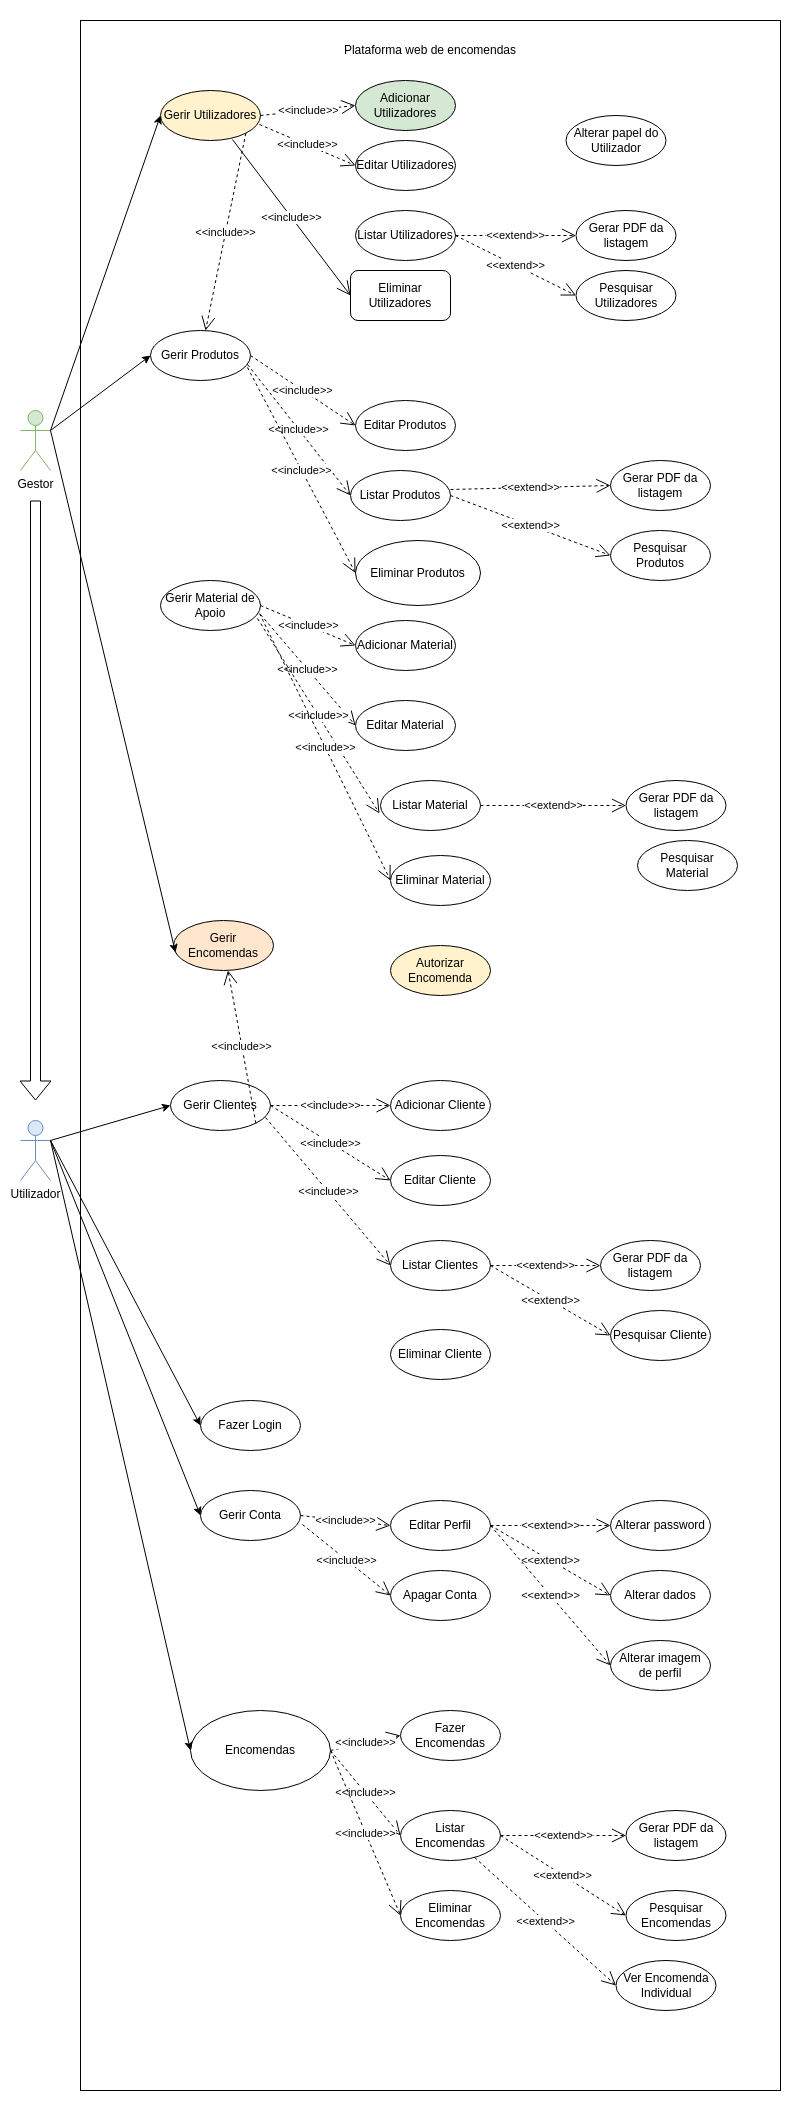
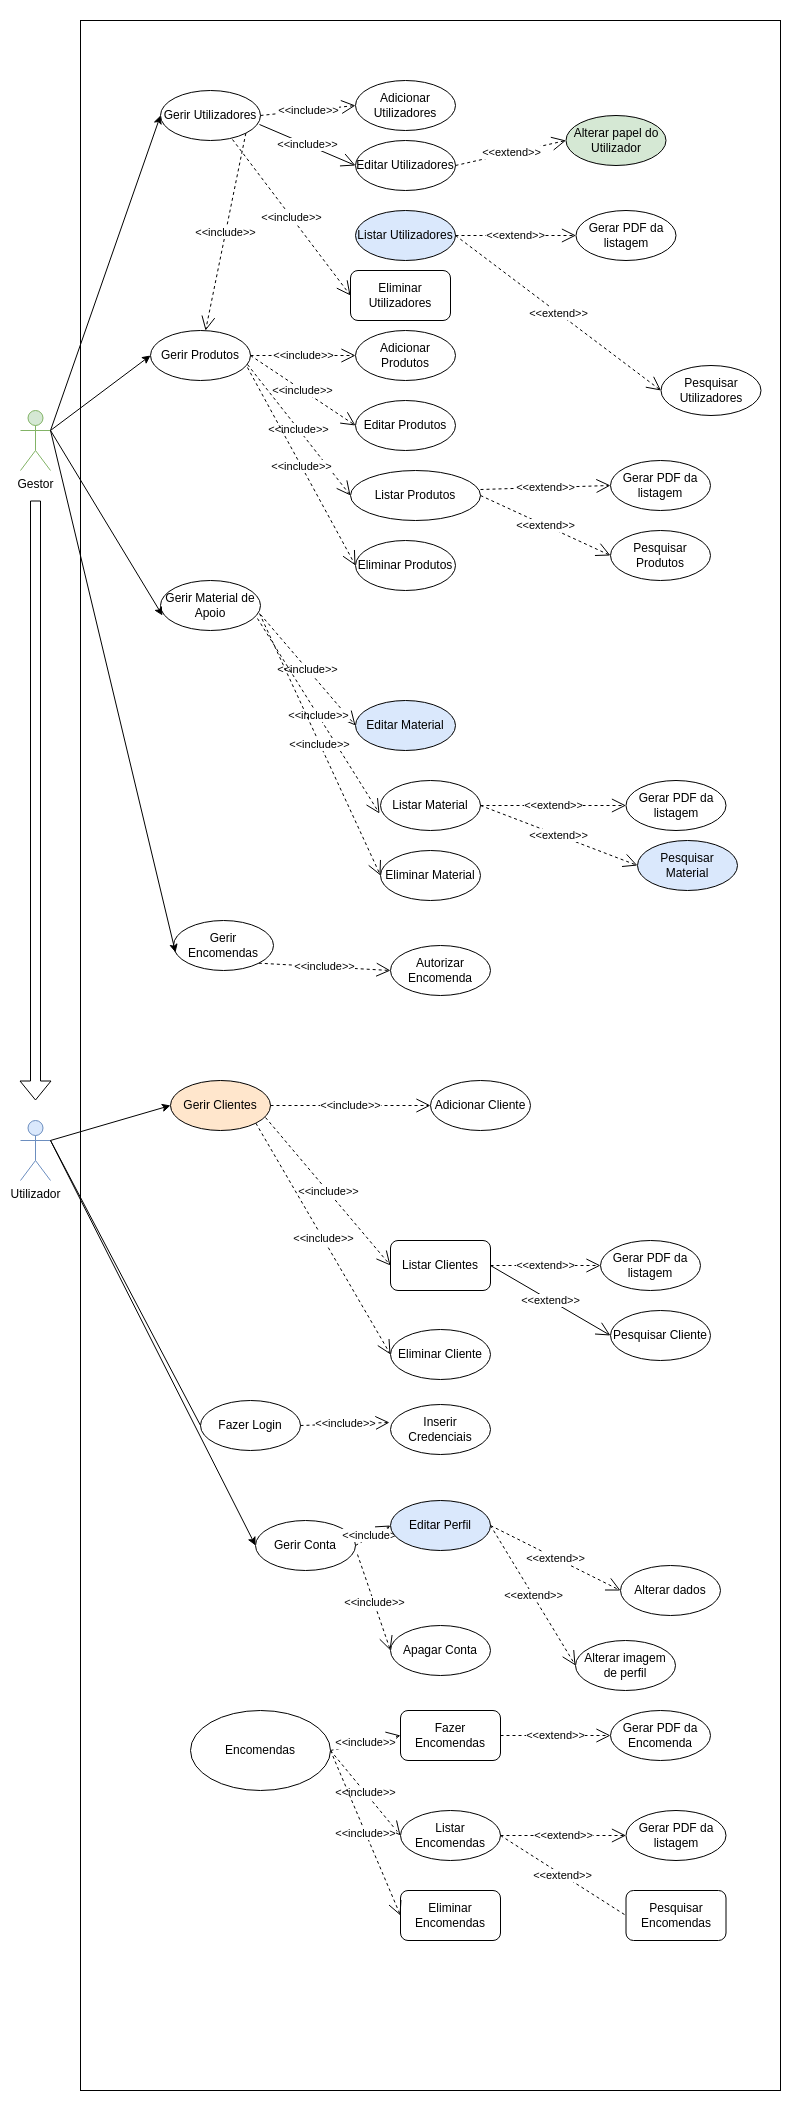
(431, 51) -> none
(406, 106) -> (406, 106)
(211, 116) -> (211, 116)
(275, 131) -> (275, 131)
(616, 141) -> (616, 141)
none -> (529, 149)
(260, 175) -> (260, 175)
(406, 236) -> (406, 236)
(626, 296) -> (711, 391)
none -> (304, 356)
none -> (406, 356)
(401, 496) -> (416, 496)
none -> (105, 521)
(418, 573) -> (406, 566)
(307, 625) -> none
(406, 646) -> none
(406, 726) -> (406, 726)
none -> (559, 836)
(688, 866) -> (688, 866)
(441, 881) -> (431, 876)
(224, 946) -> (224, 946)
none -> (323, 967)
(441, 971) -> (441, 971)
(242, 1048) -> (322, 1237)
(221, 1106) -> (221, 1106)
(441, 1106) -> (481, 1106)
(330, 1143) -> none
(441, 1181) -> none
(441, 1266) -> (441, 1266)
(584, 1320) -> (584, 1320)
(197, 1418) -> (198, 1420)
none -> (344, 1424)
none -> (441, 1430)
(121, 1448) -> none
(251, 1516) -> (306, 1546)
(441, 1526) -> (441, 1526)
(551, 1526) -> none
(661, 1526) -> none
(441, 1596) -> (441, 1651)
(661, 1596) -> (671, 1591)
(661, 1666) -> (626, 1666)
(451, 1736) -> (451, 1736)
none -> (554, 1736)
none -> (661, 1736)
(621, 1912) -> (622, 1913)
(451, 1916) -> (451, 1916)
(676, 1916) -> (676, 1916)
(544, 1921) -> none
(666, 1986) -> none
